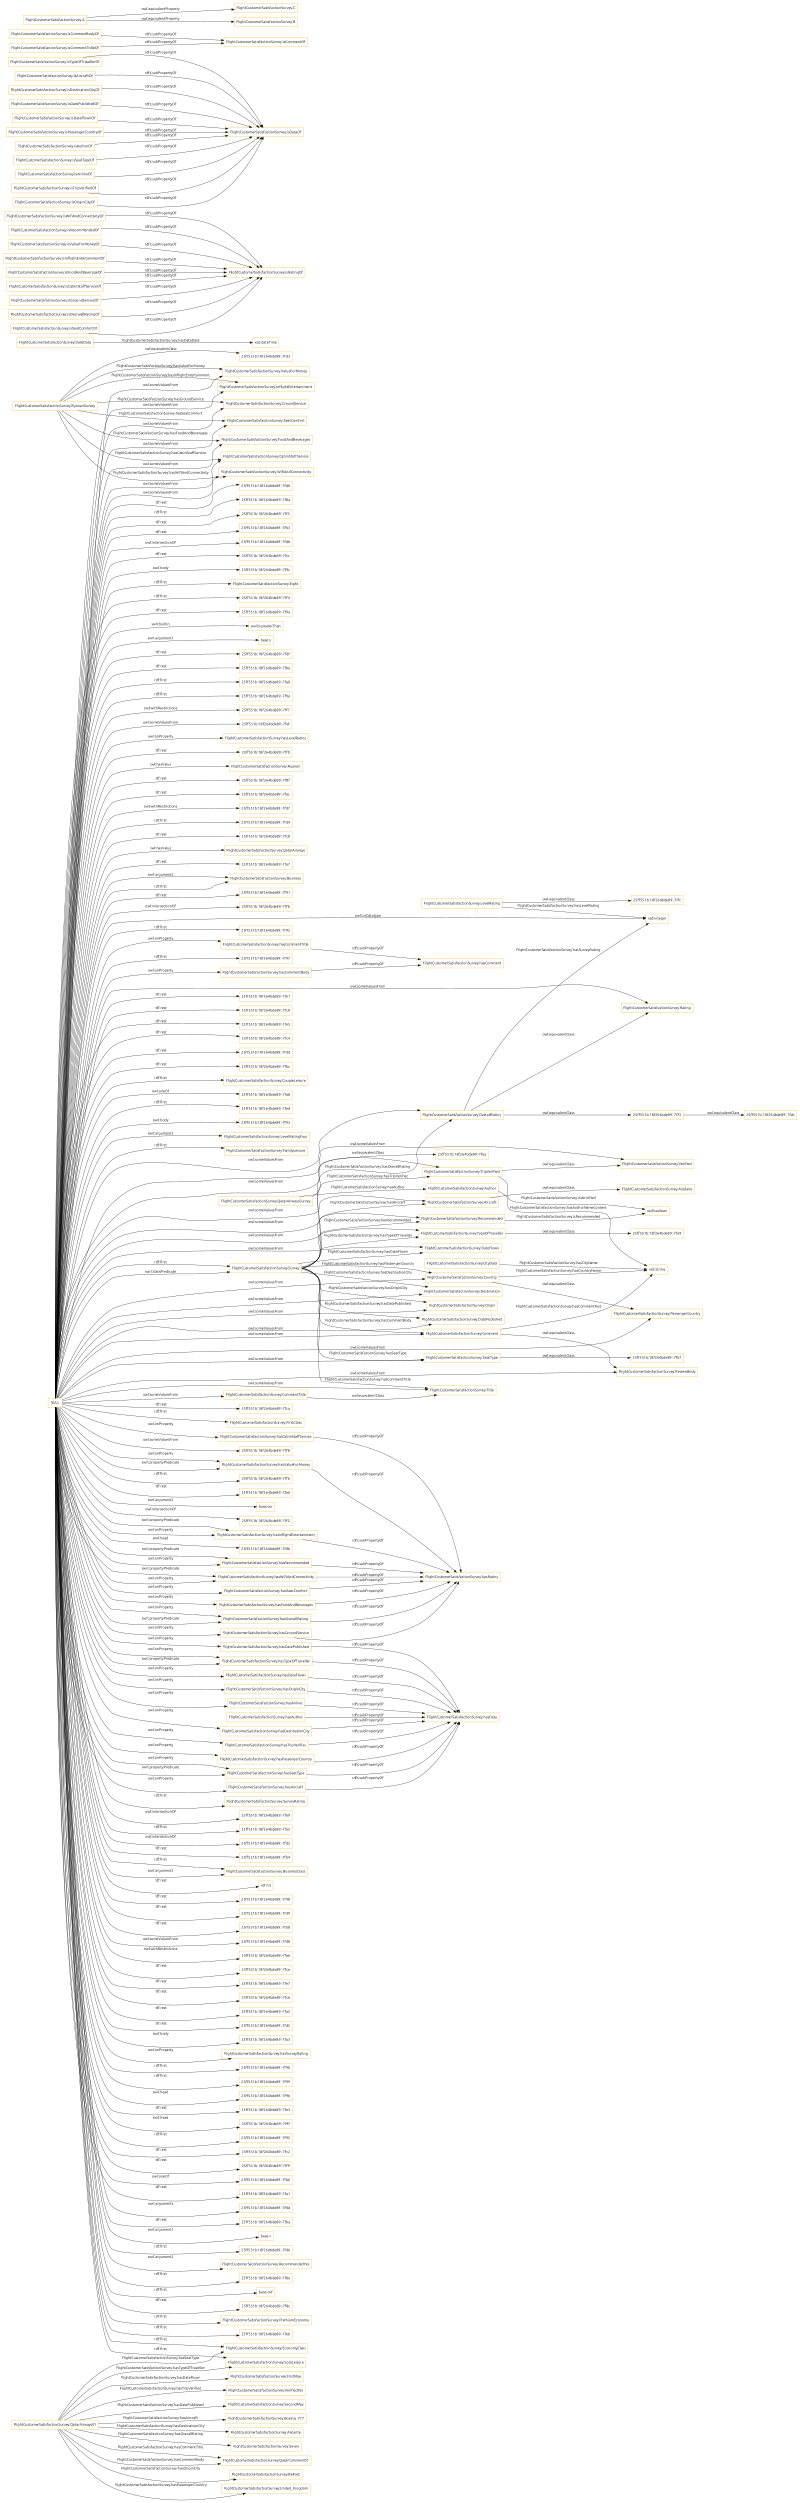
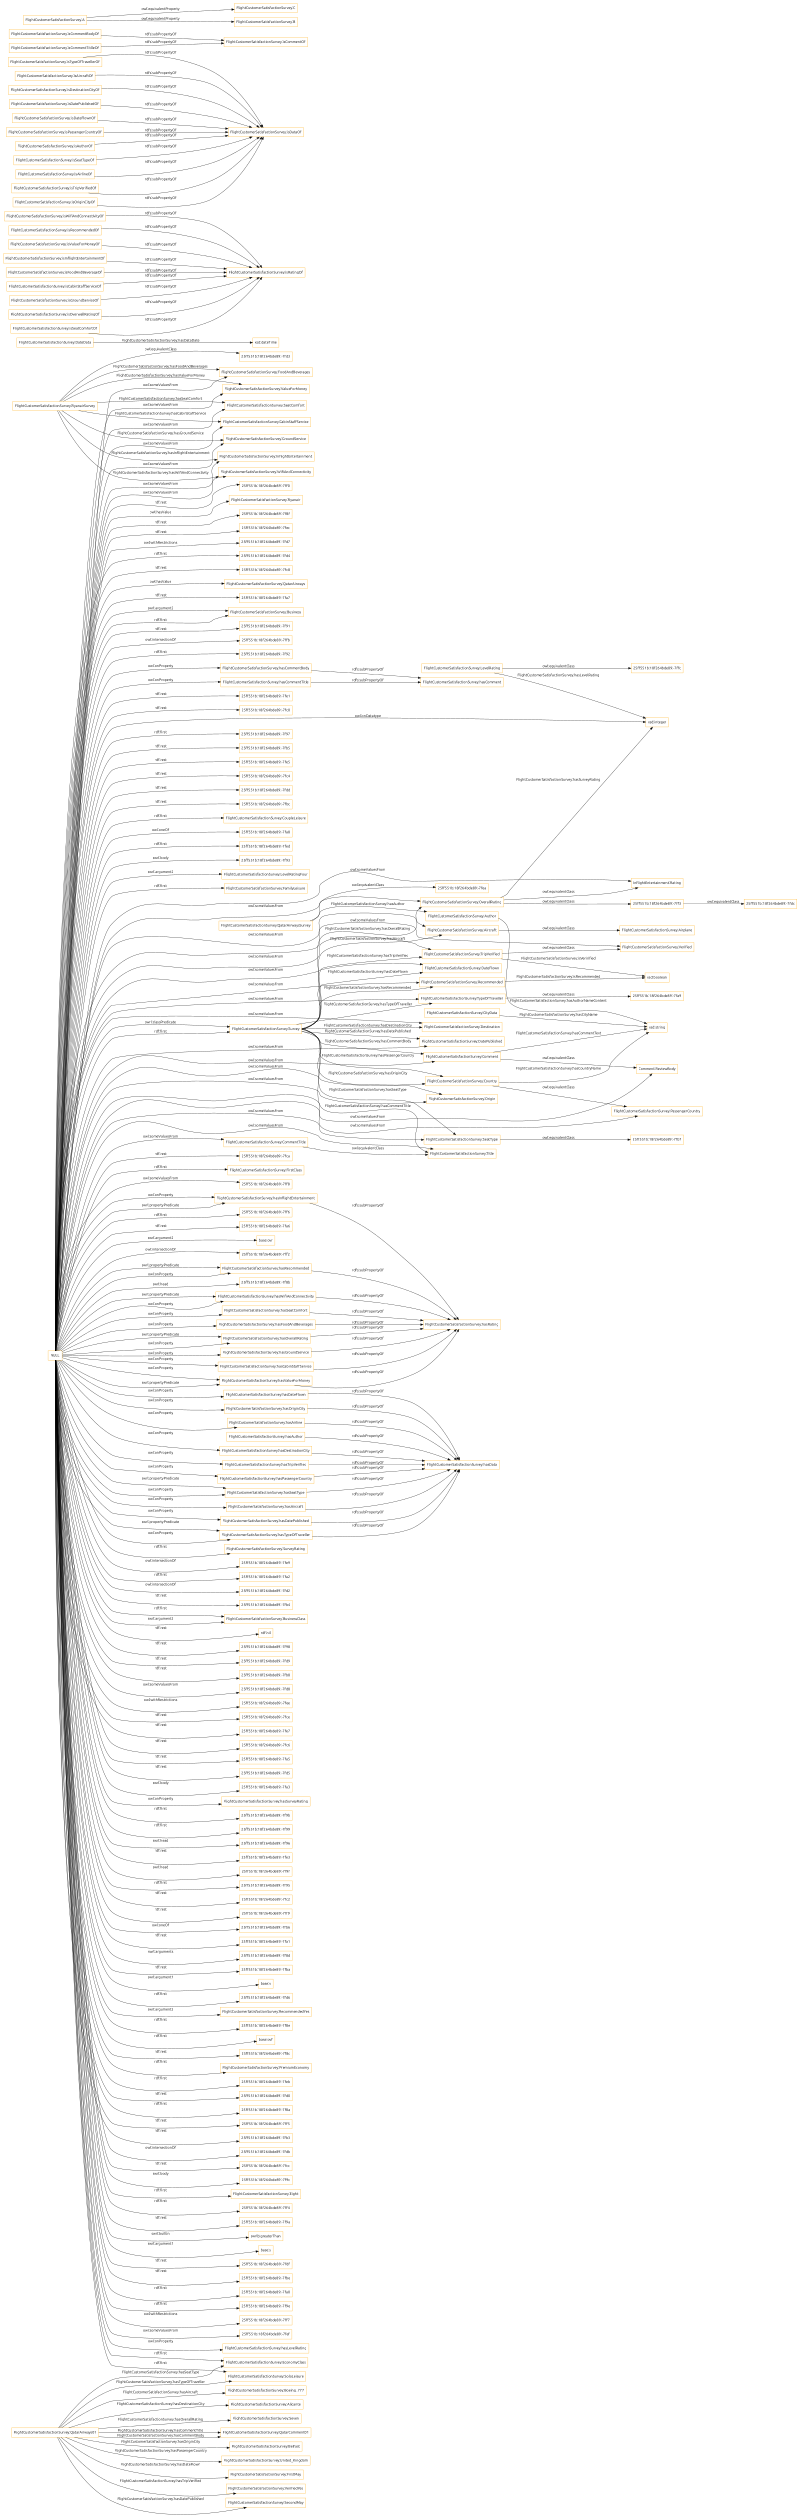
none -> (266, 748)
(657, 1008) -> (657, 883)
(657, 1372) -> (657, 1069)
